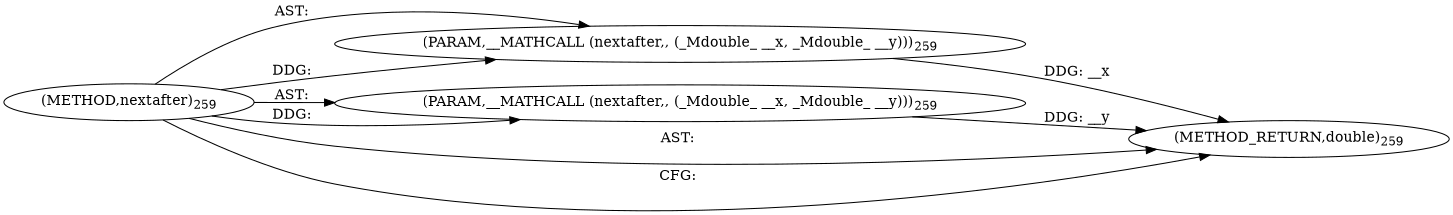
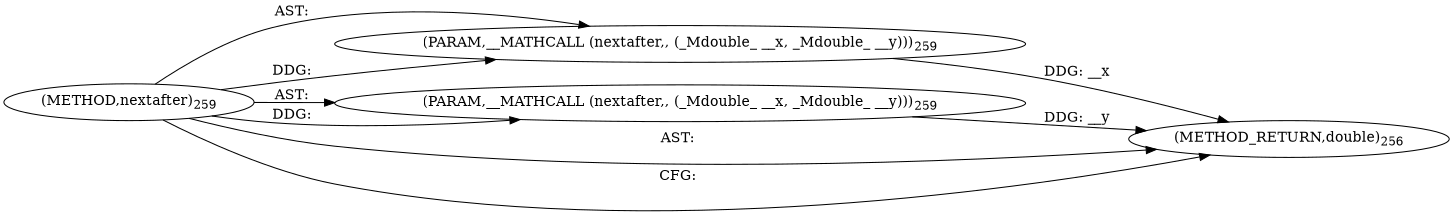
(1392, 137) -> (1392, 137)
